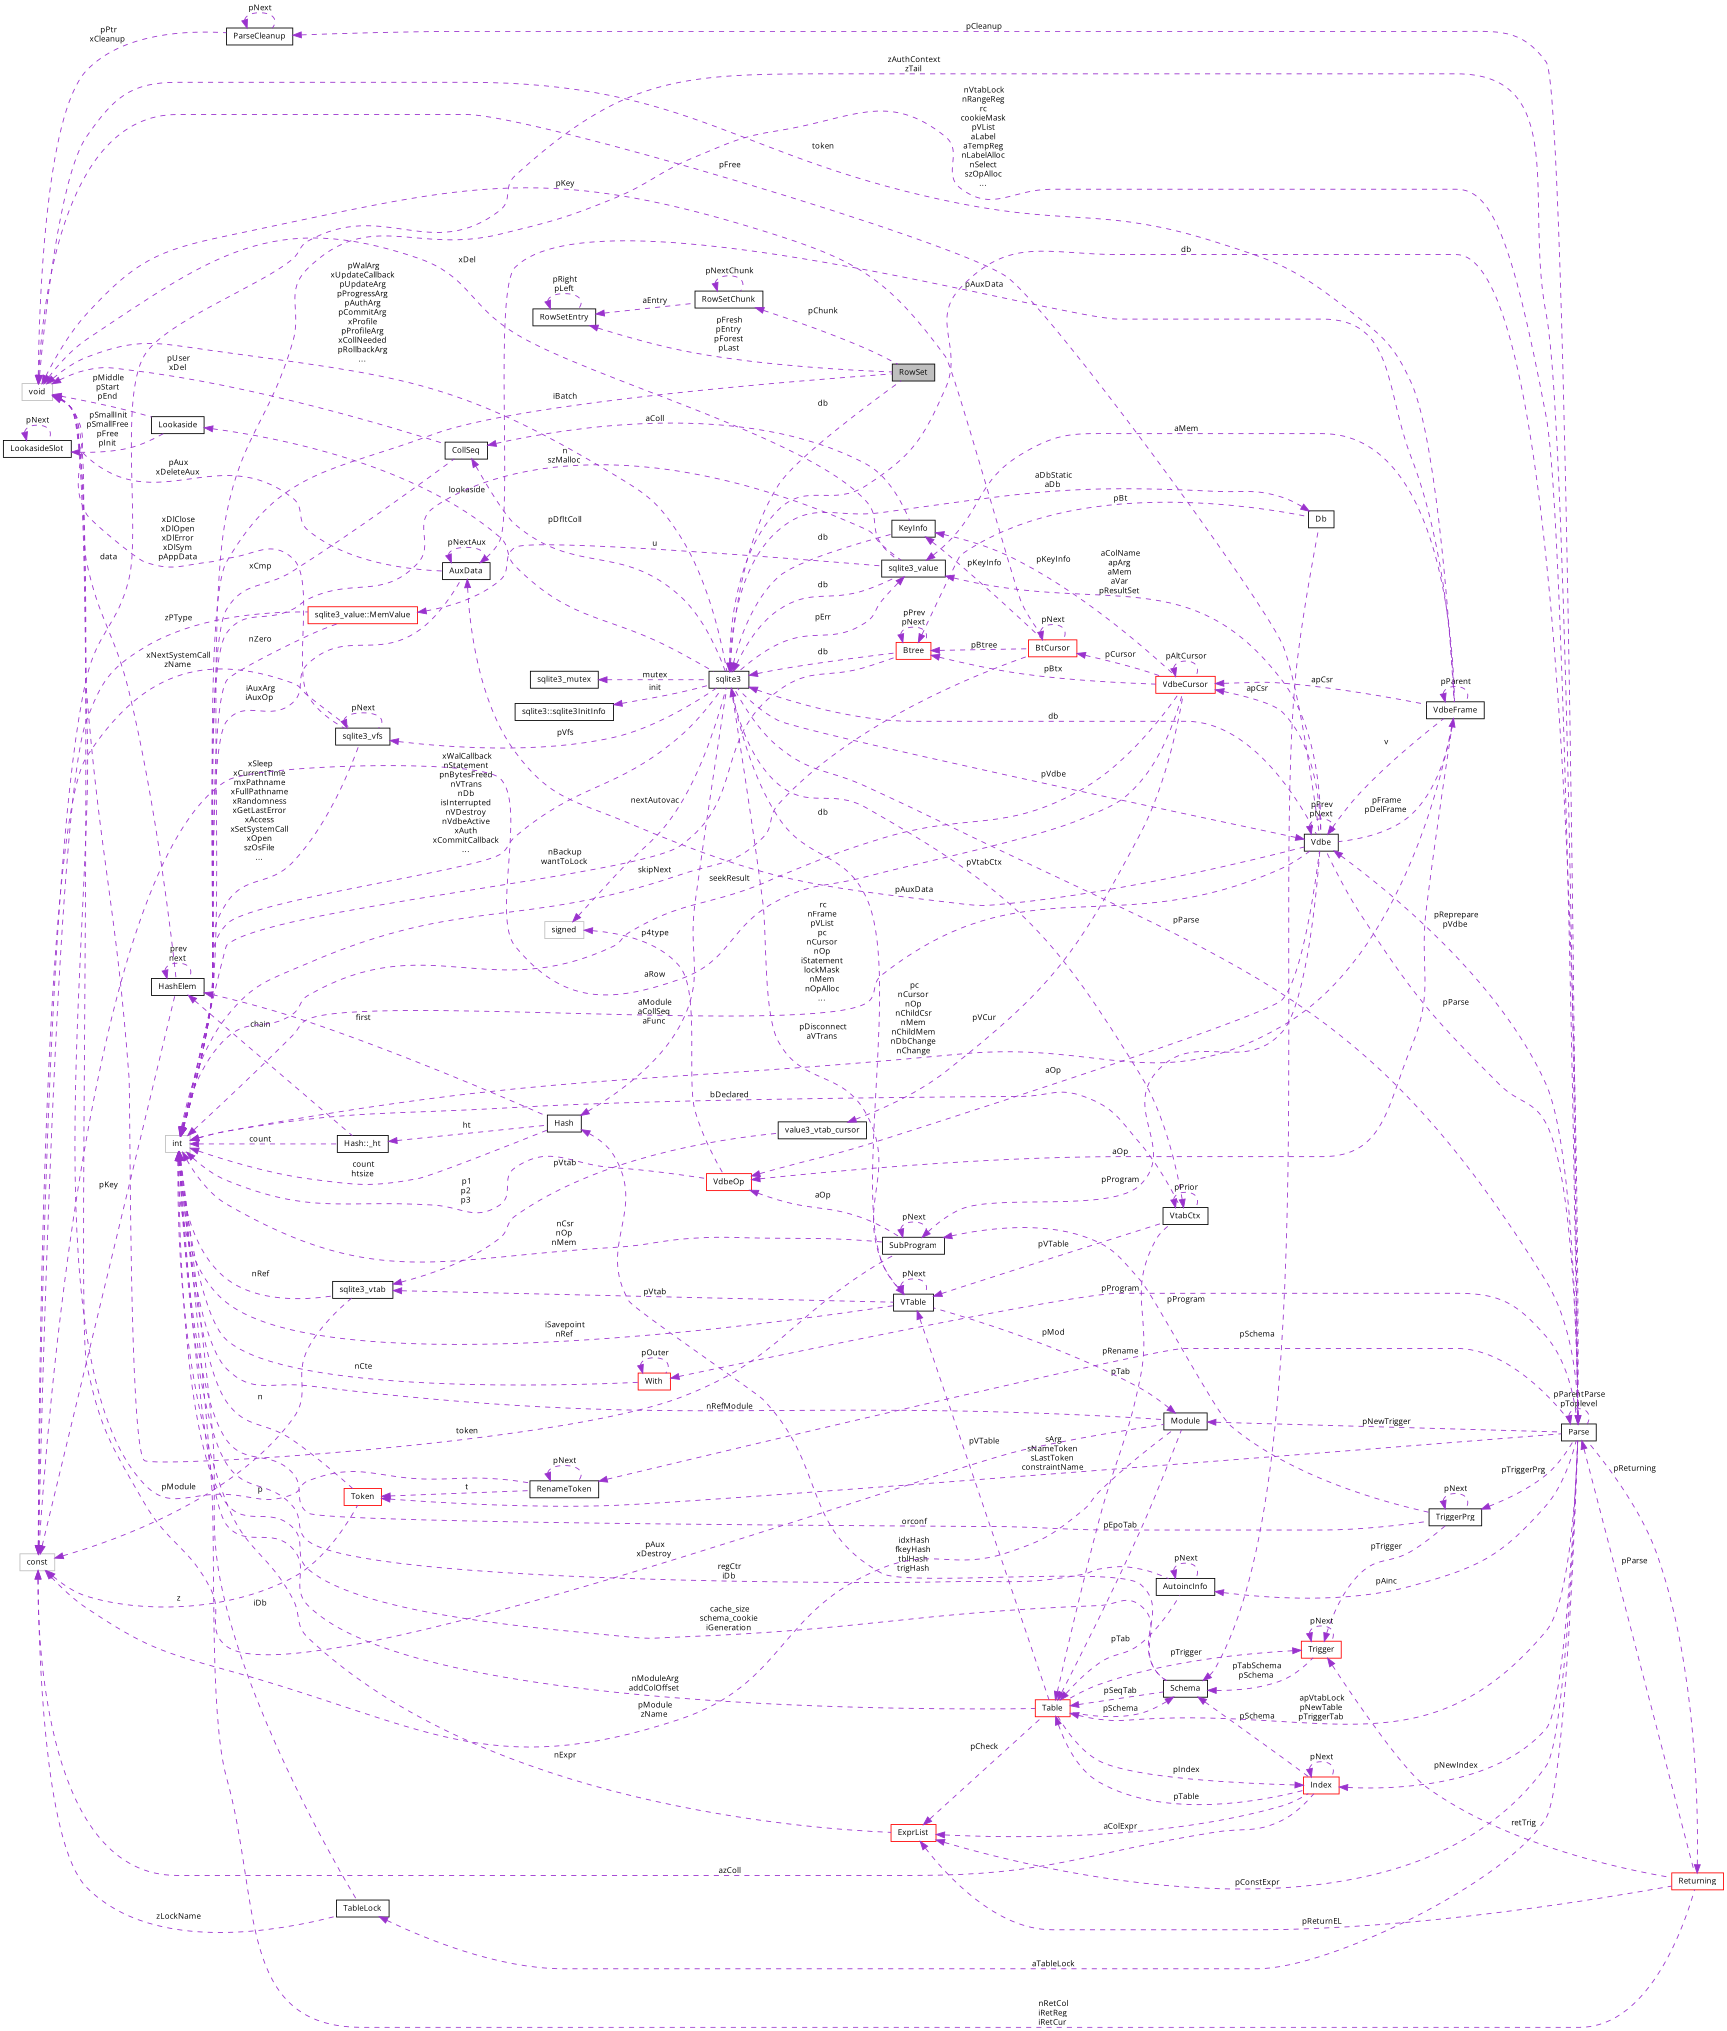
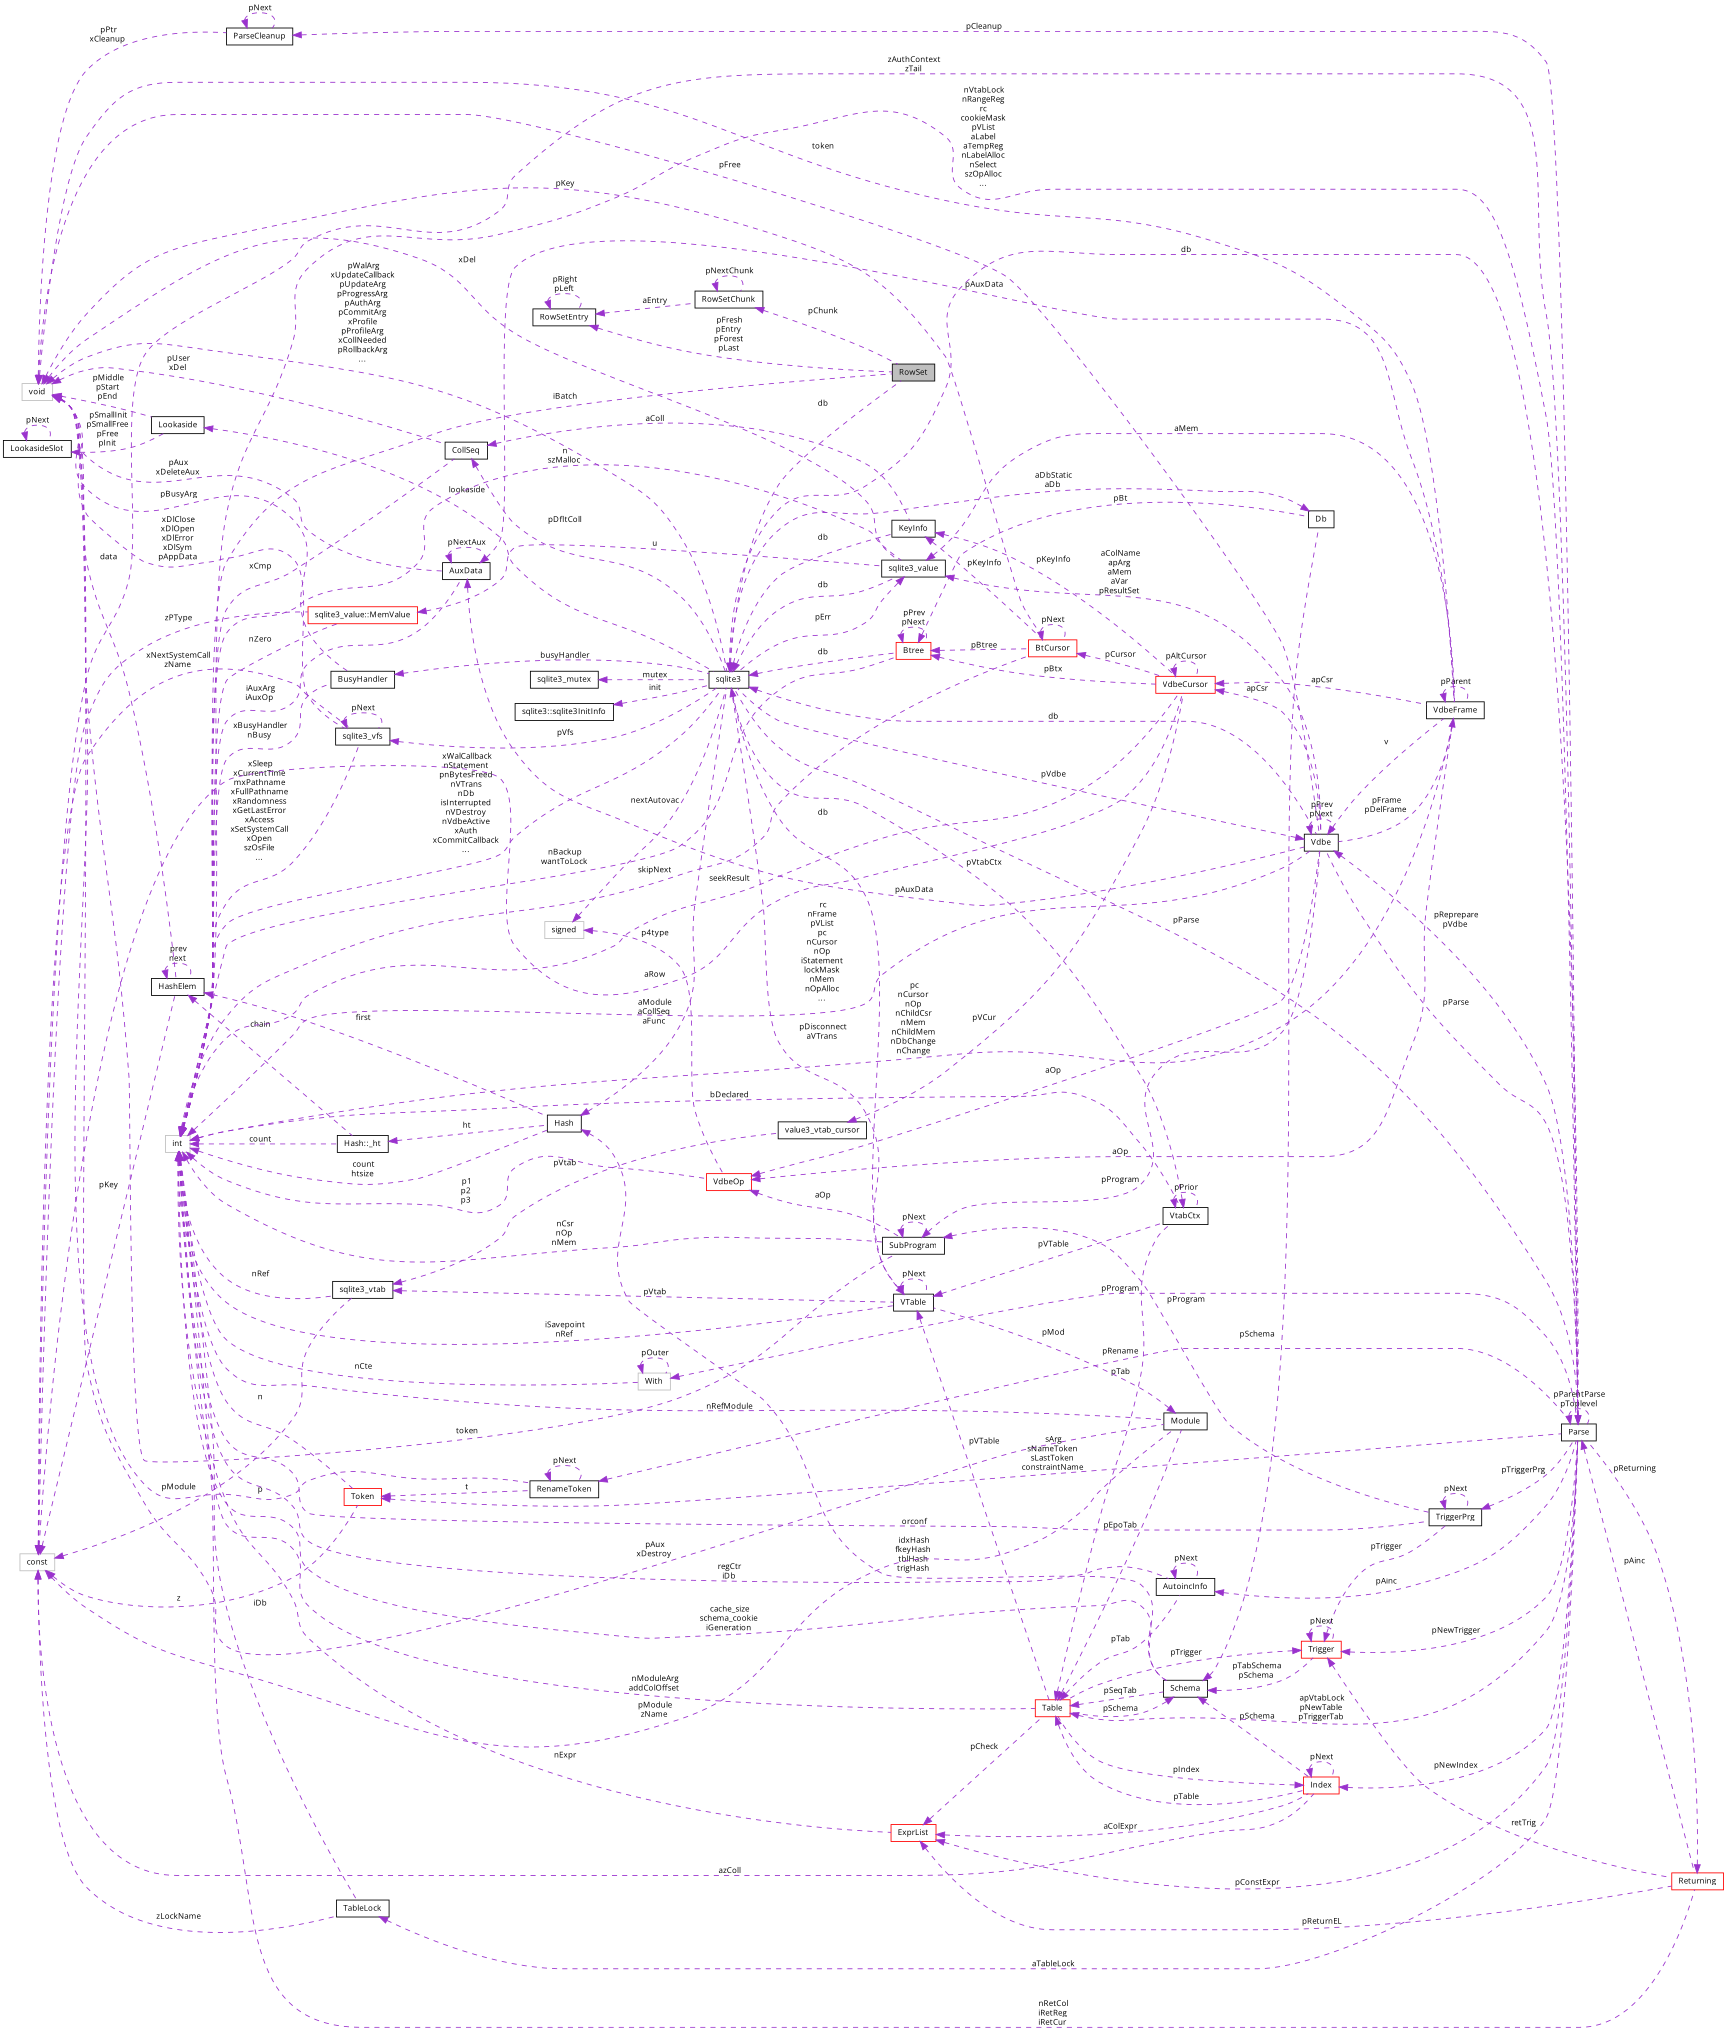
none -> (363, 680)
(654, 1382) -> (654, 1382)
(1389, 1427) -> (1528, 1613)
(1634, 1561) -> (1634, 1561)
